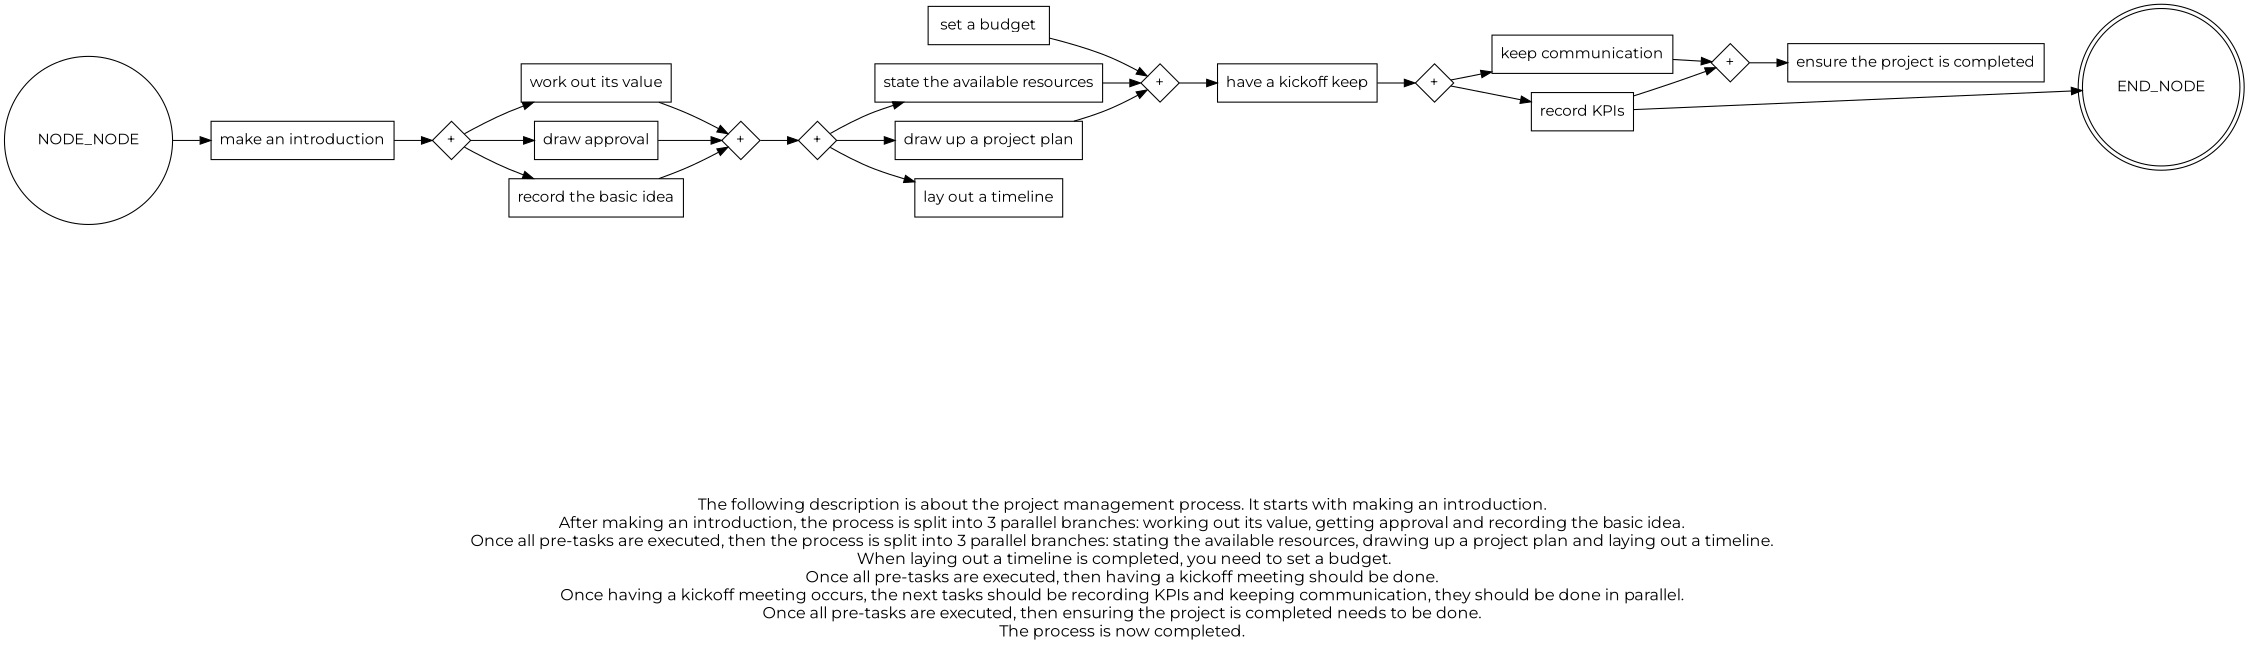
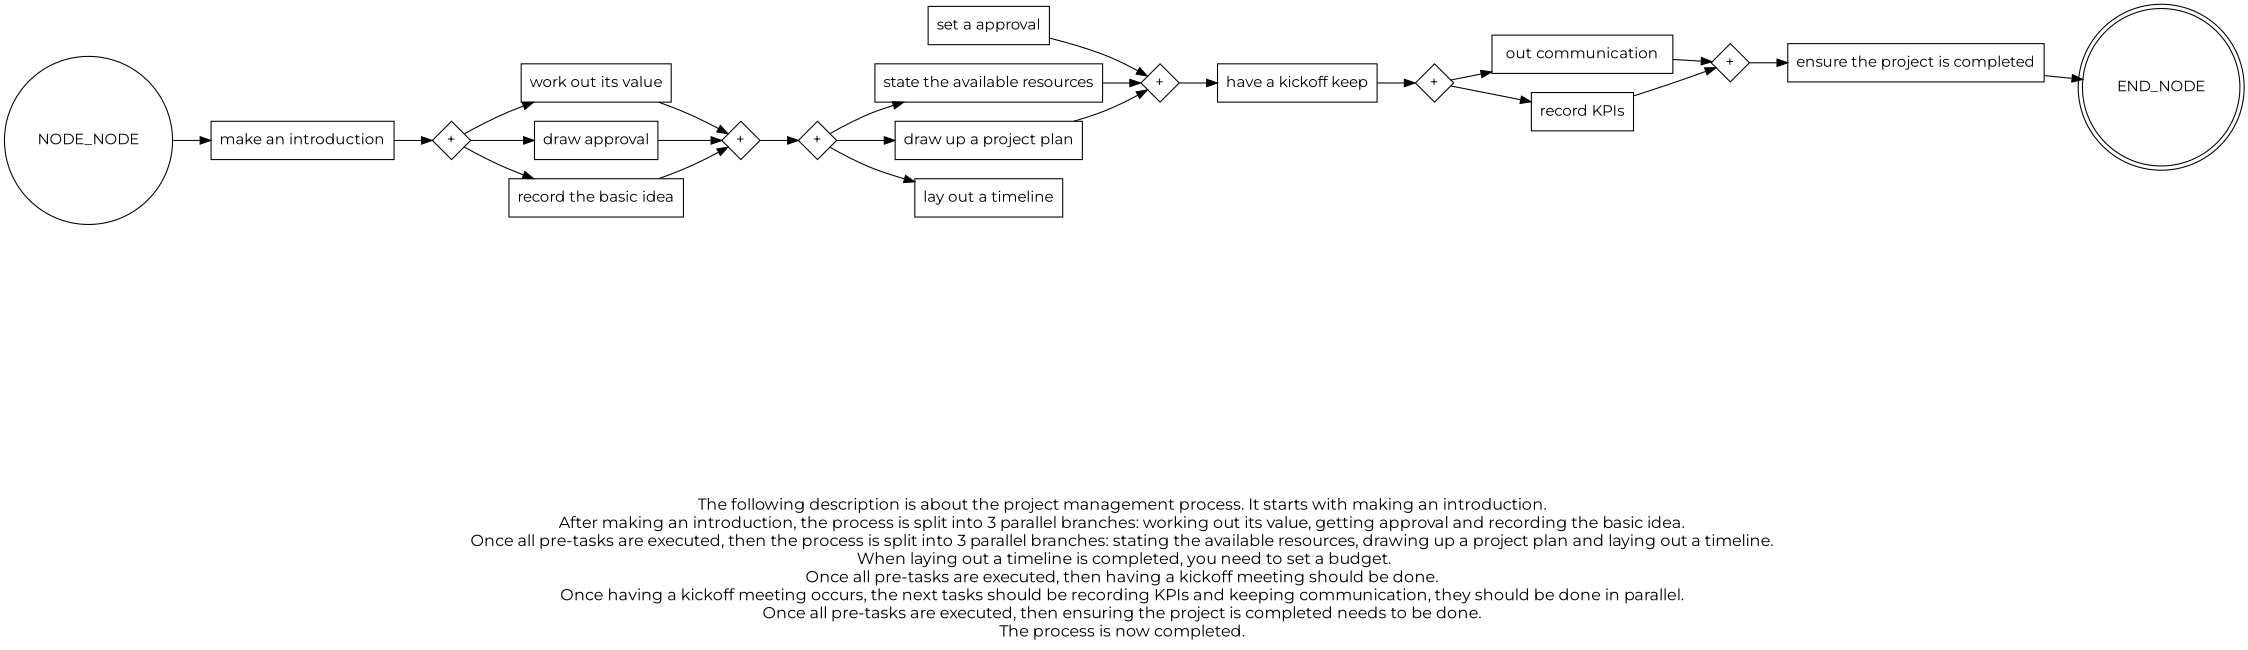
(989, 26) -> (989, 26)
(1582, 54) -> (1582, 54)
(1852, 100) -> (2058, 77)
